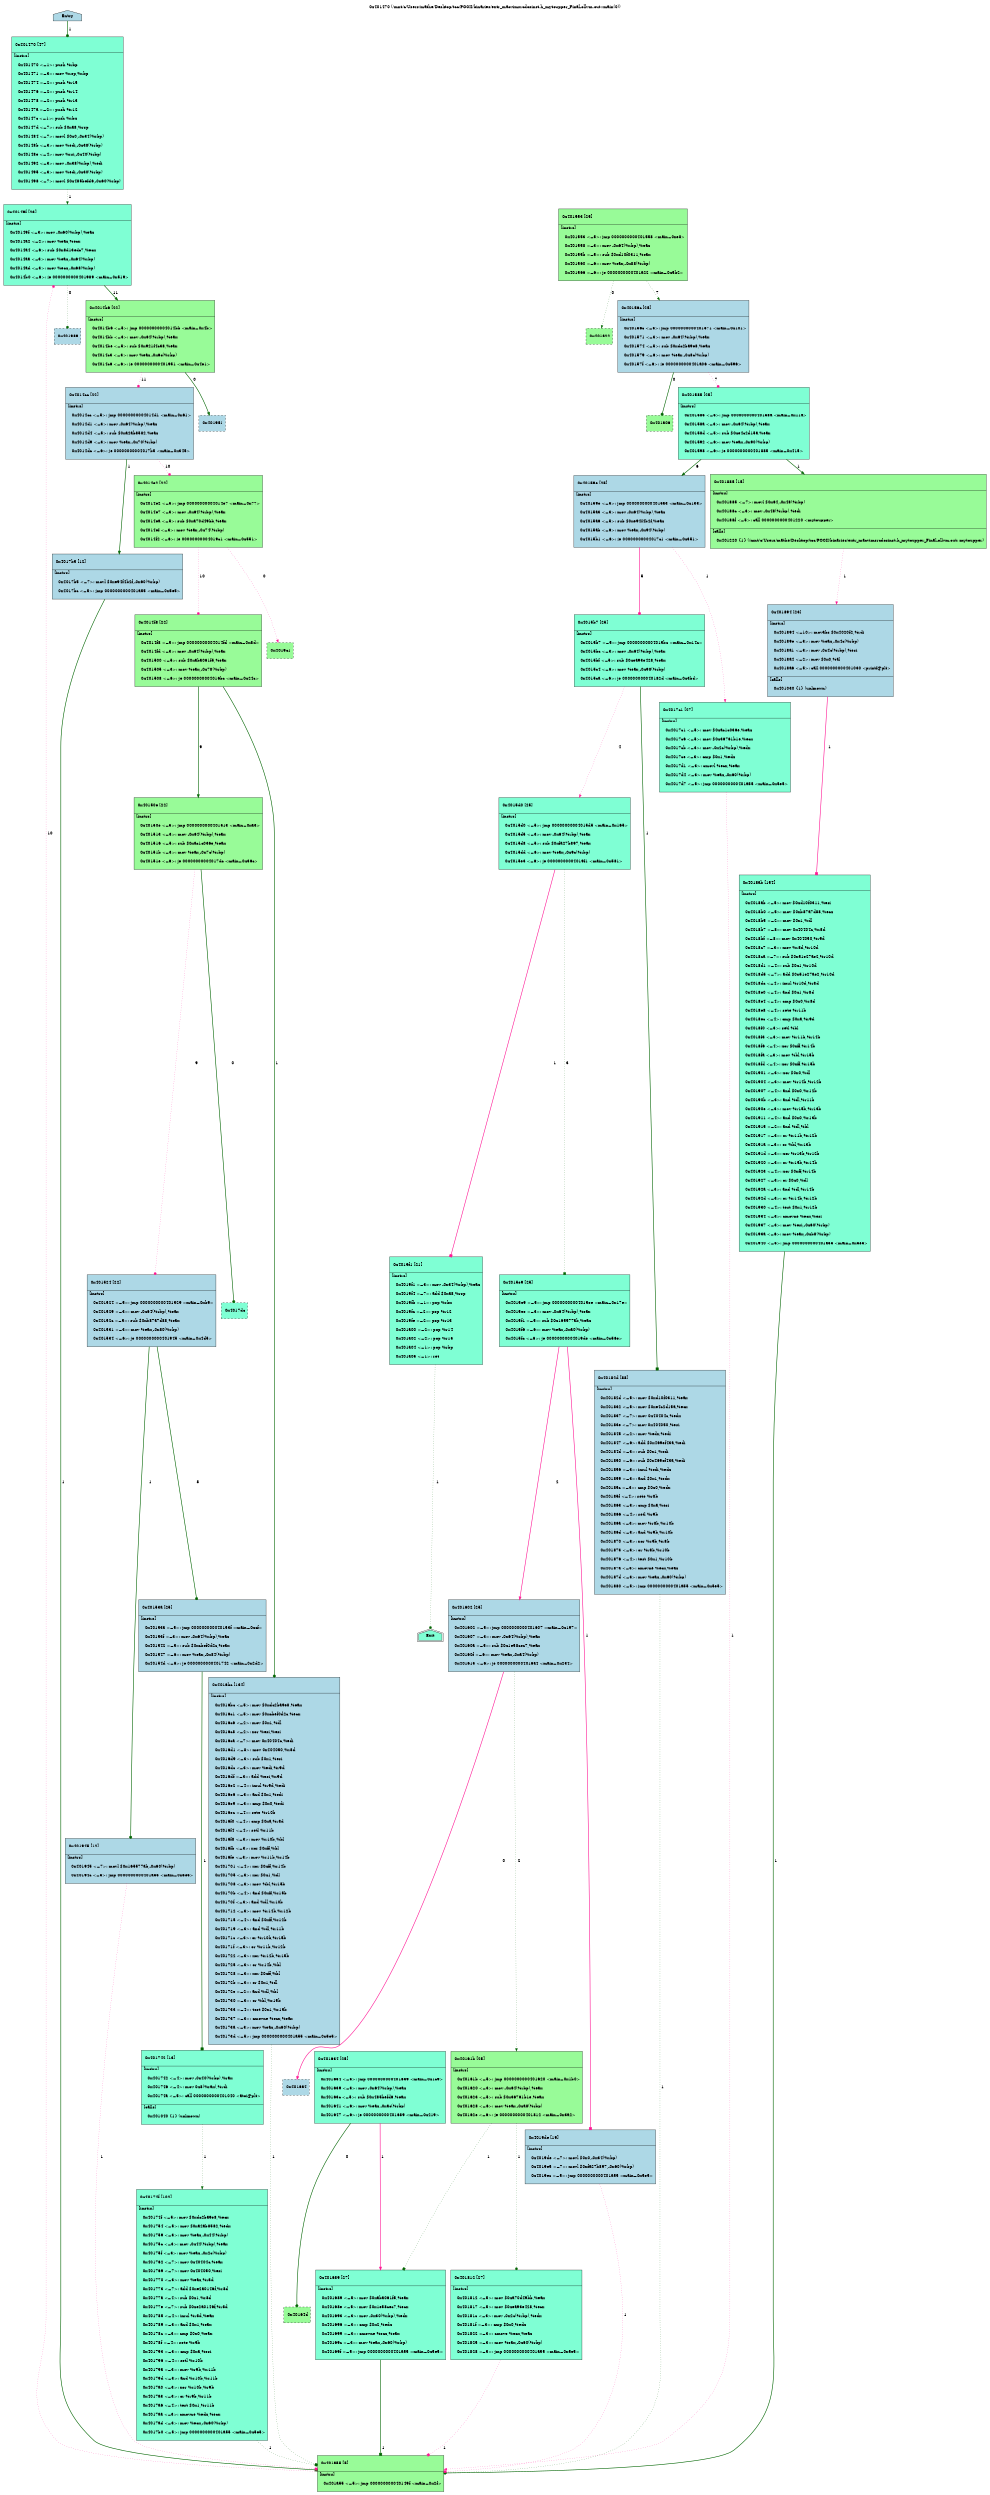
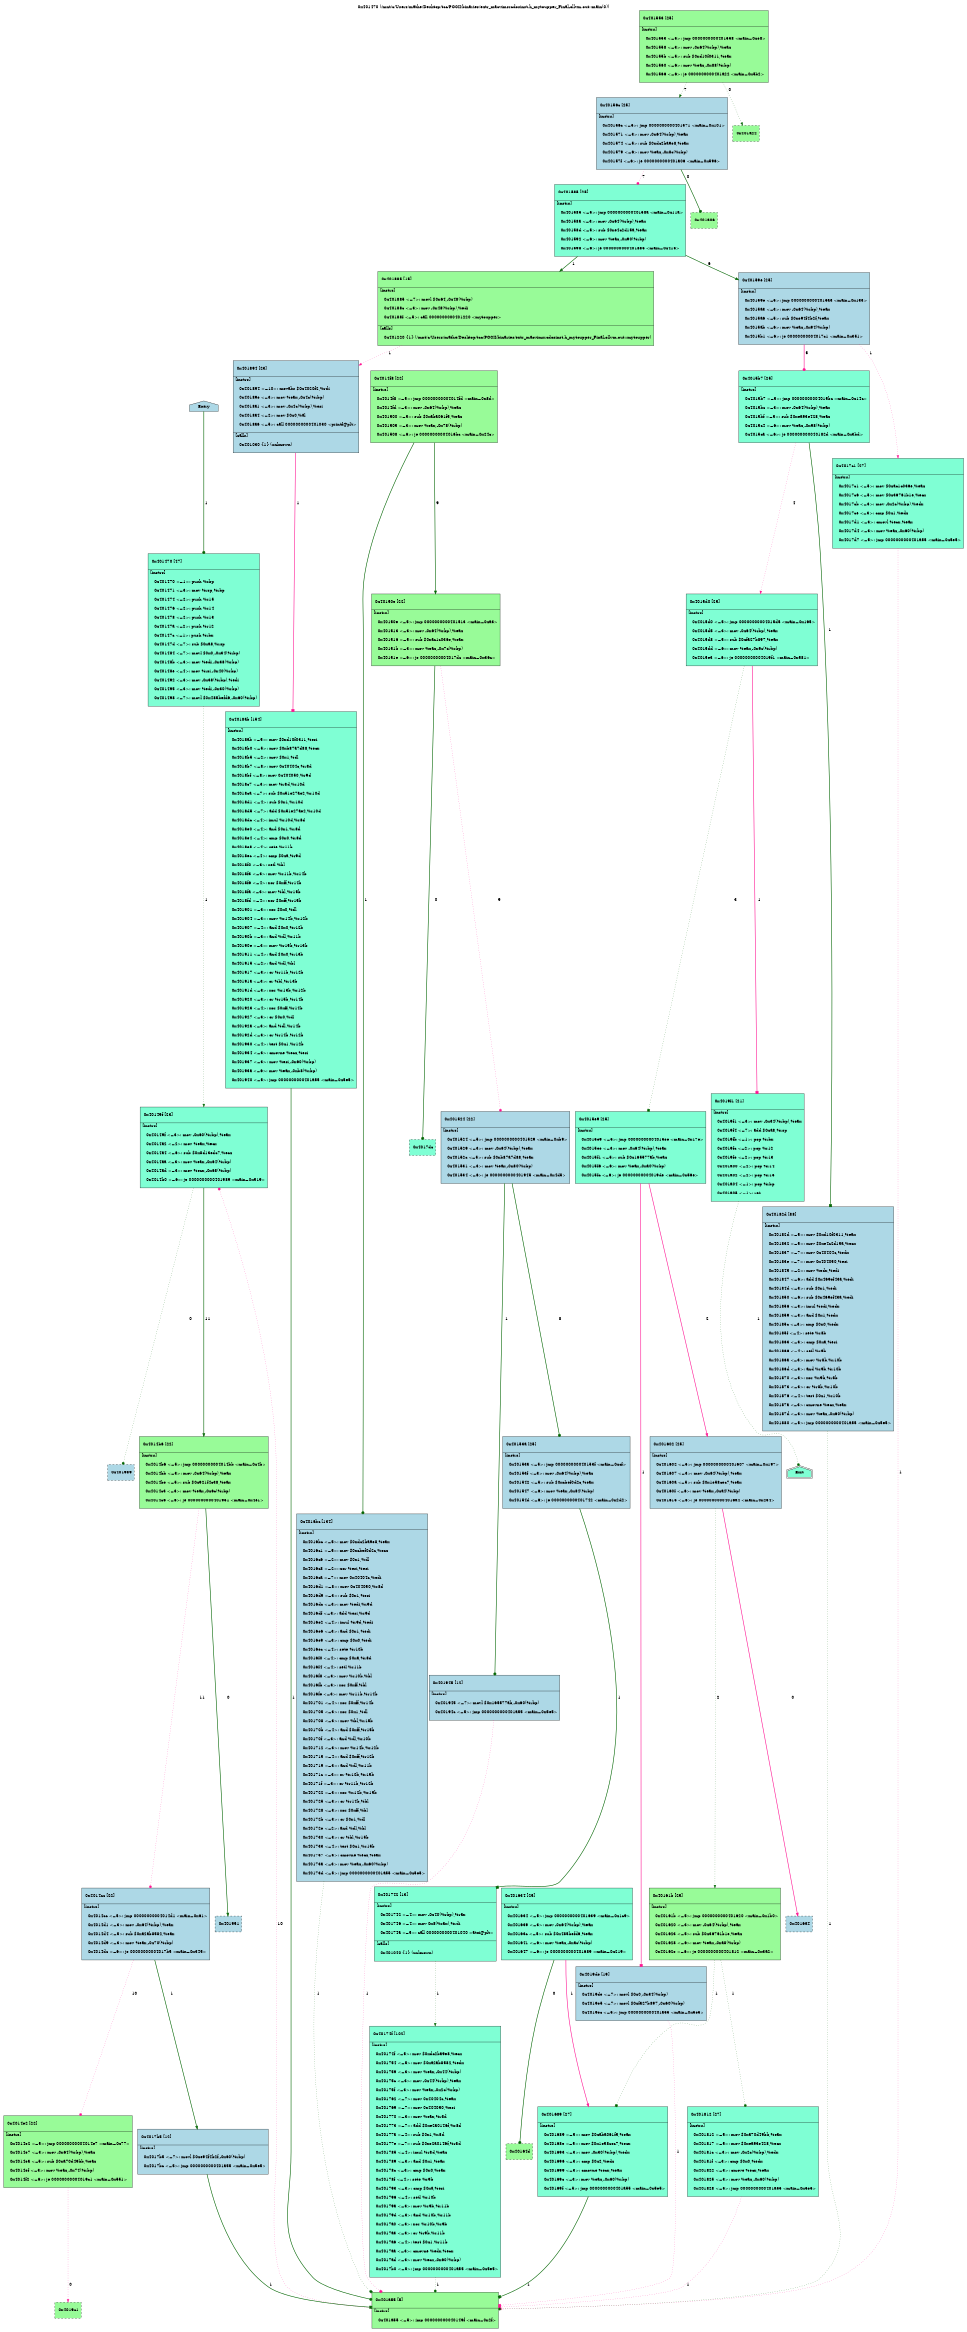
(198, 580) -> none
